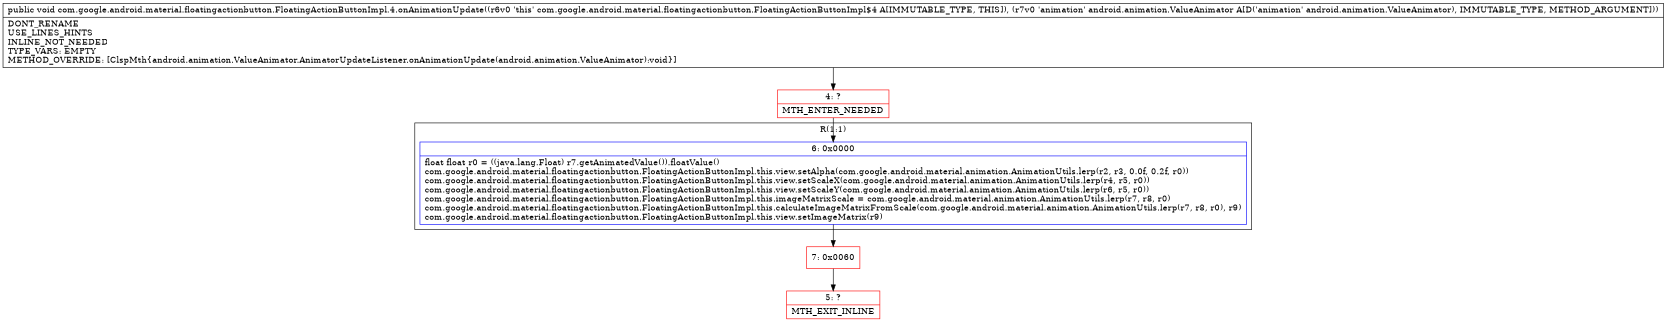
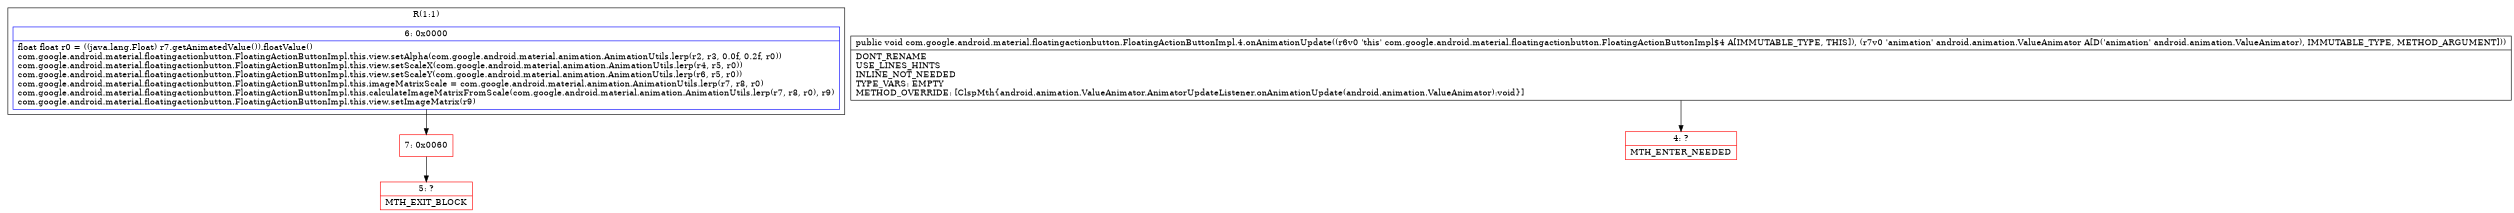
(833, 127) -> none
(833, 312) -> (426, 203)
